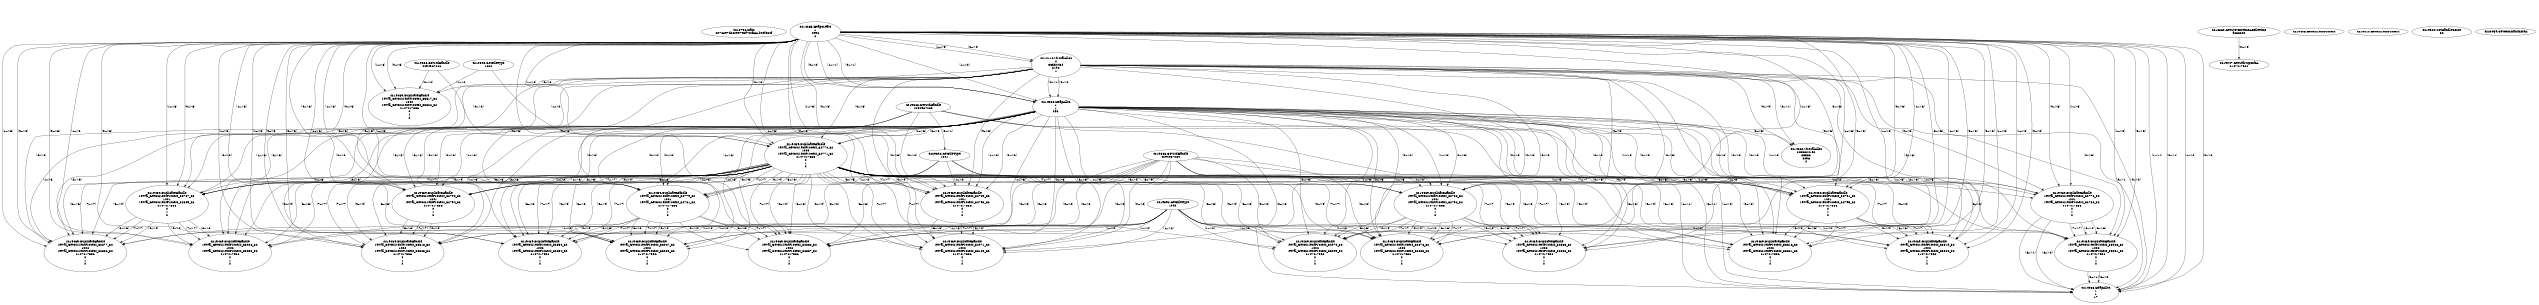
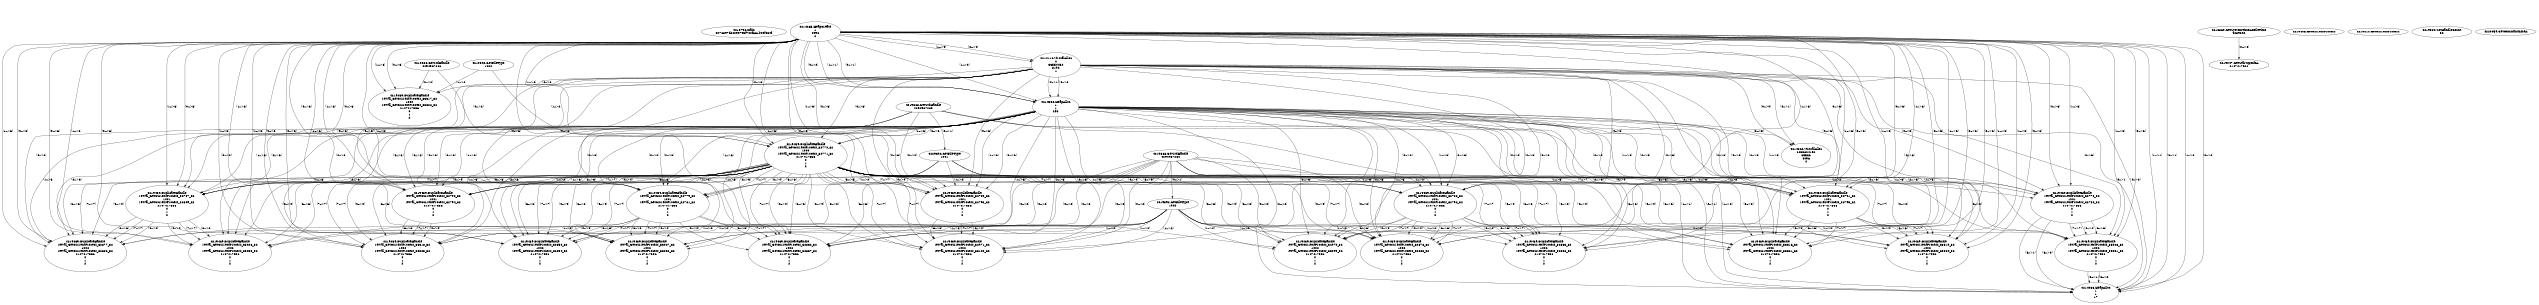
(2239, 32) -> (2239, 32)
none -> (1172, 180)
